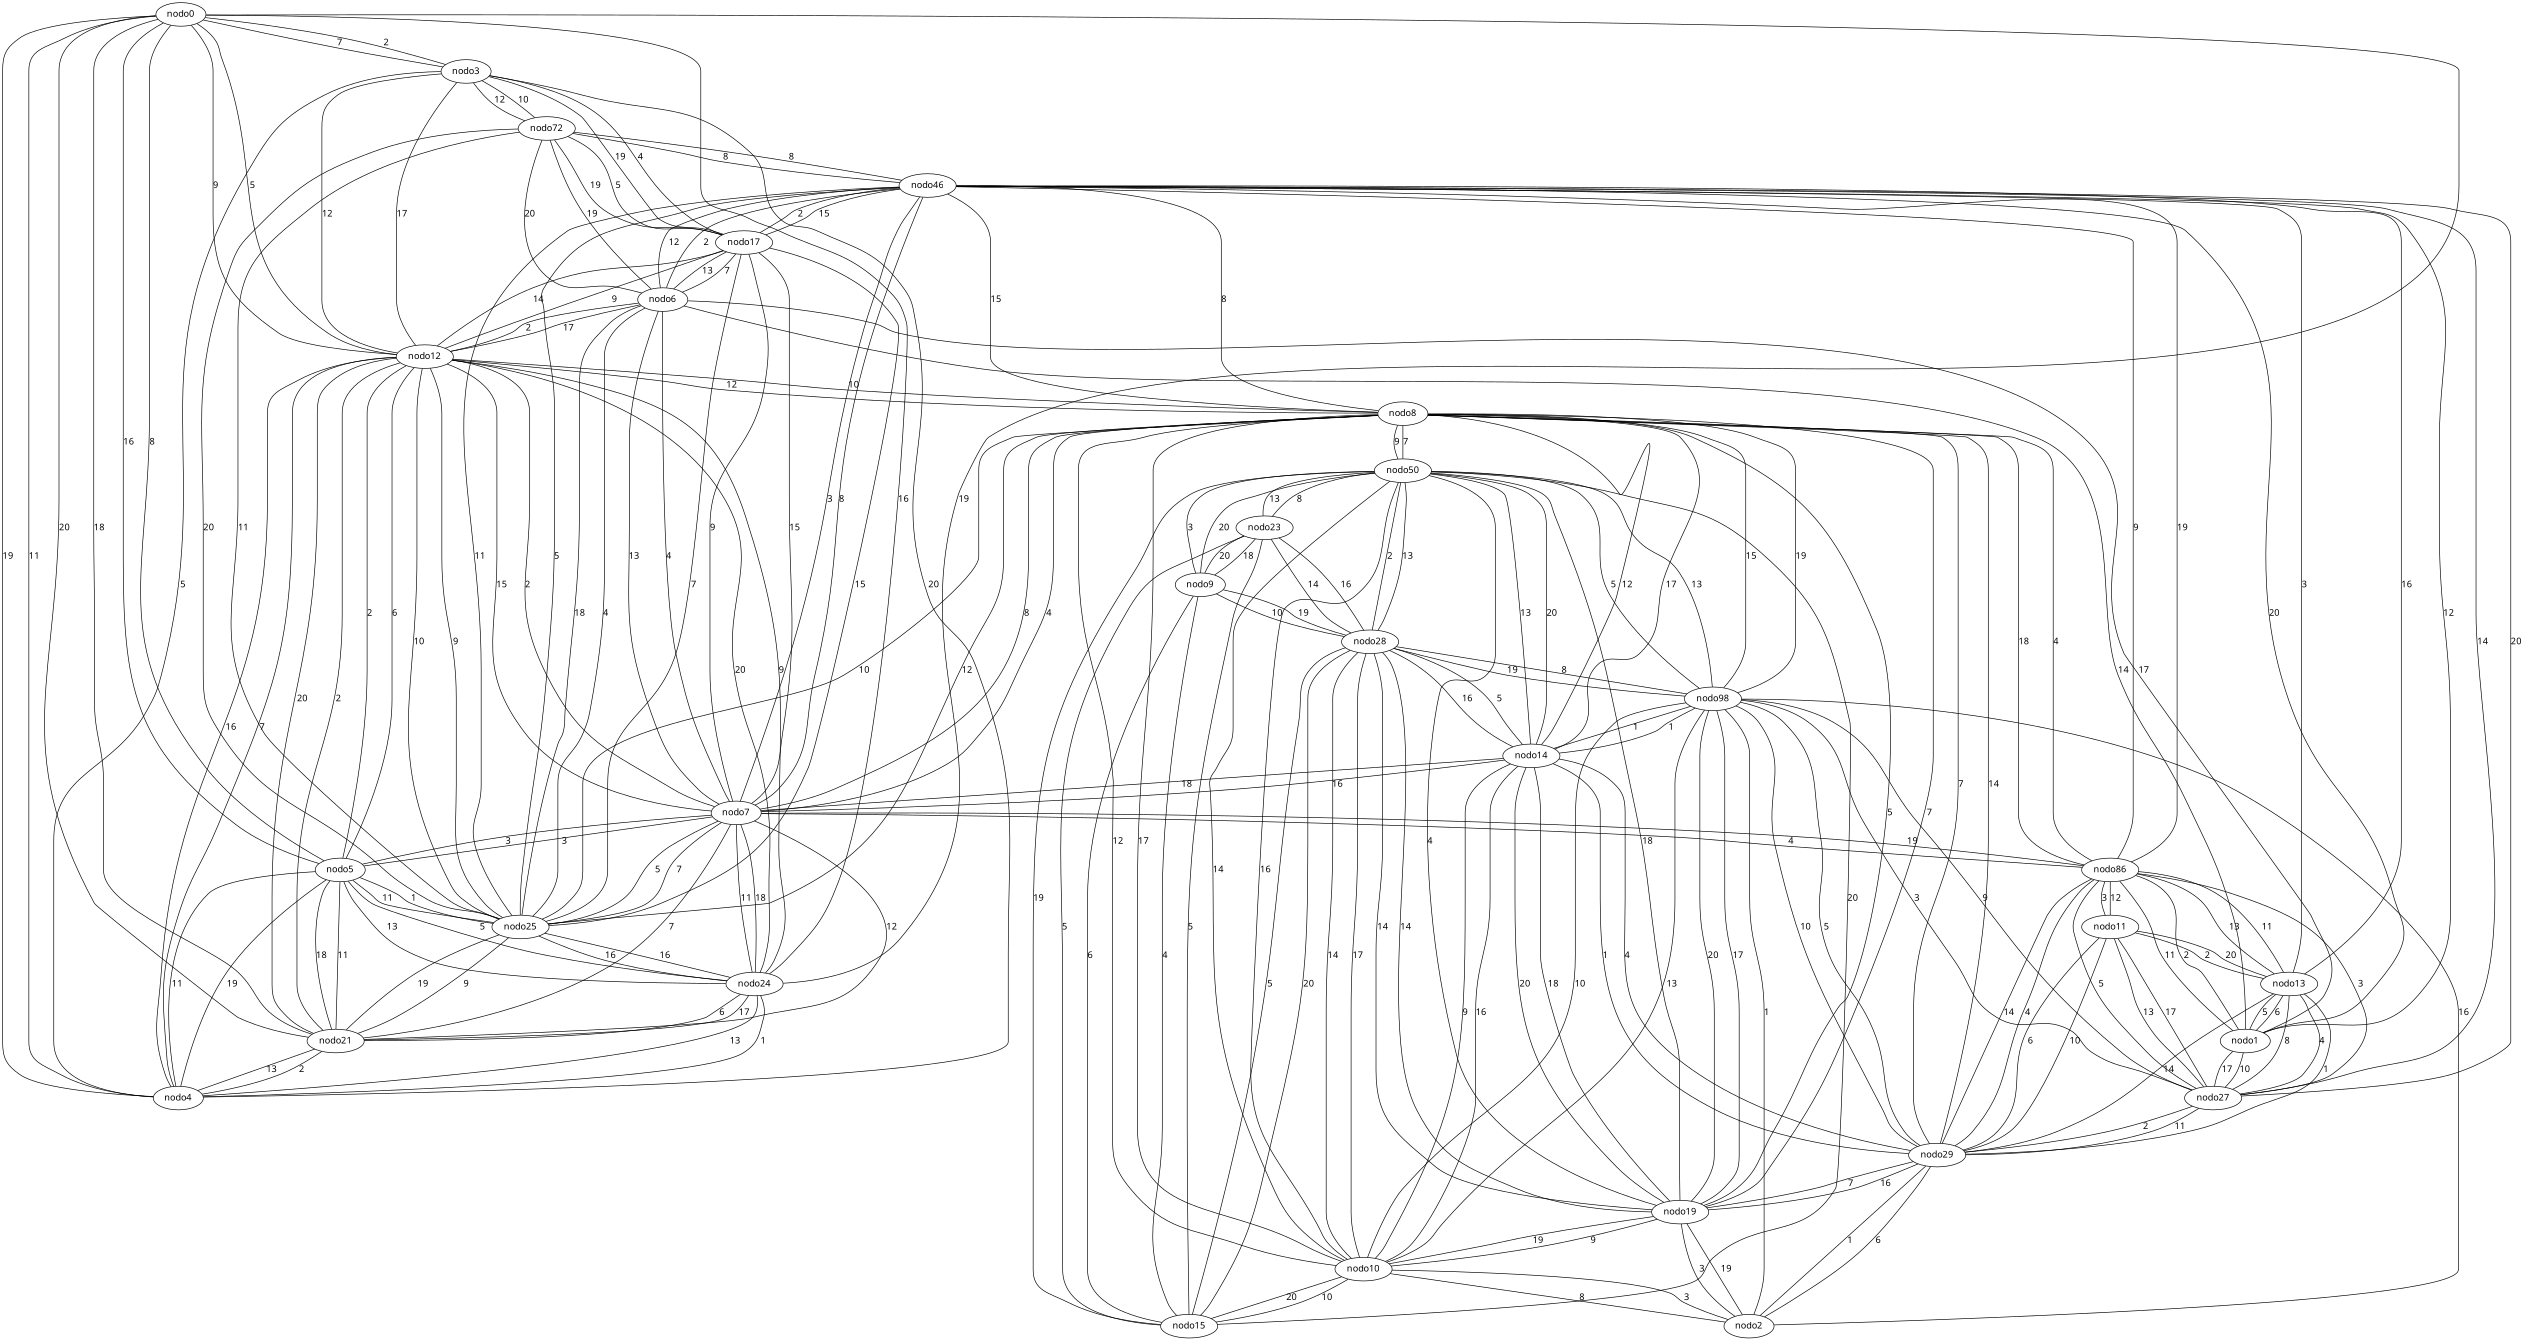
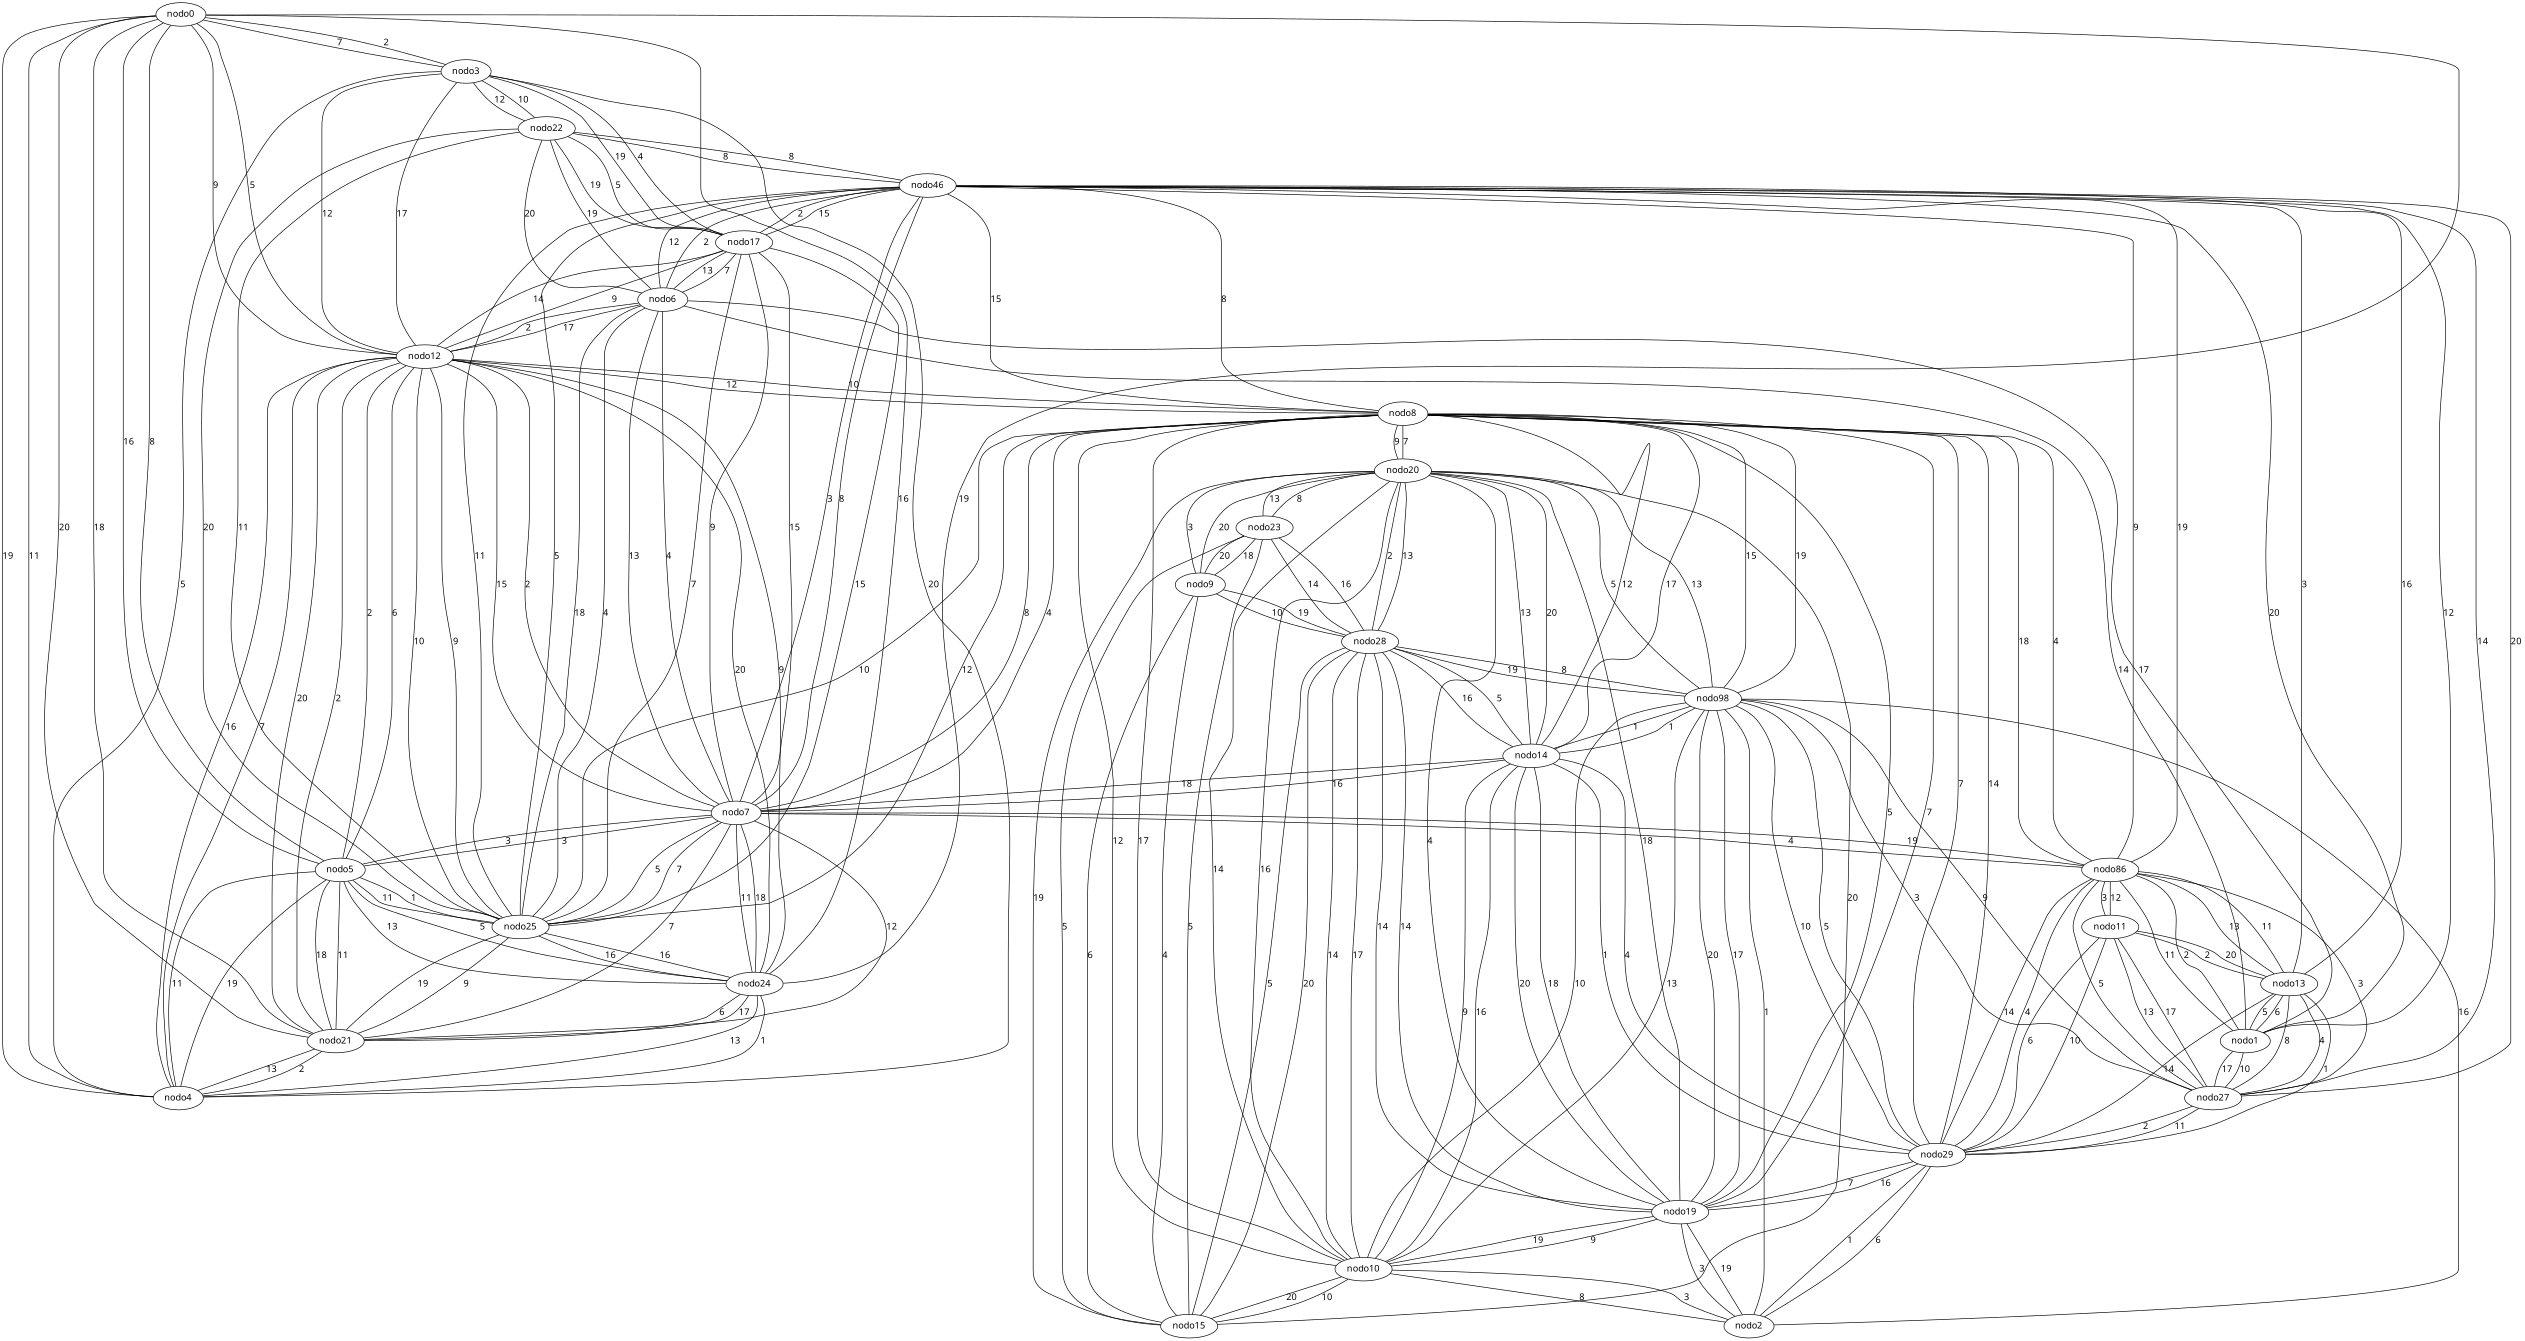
(547, 128) -> (547, 128)
(1403, 471) -> (1403, 471)
